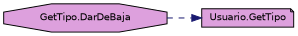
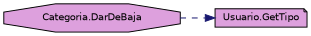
(85, 18) -> (92, 18)
